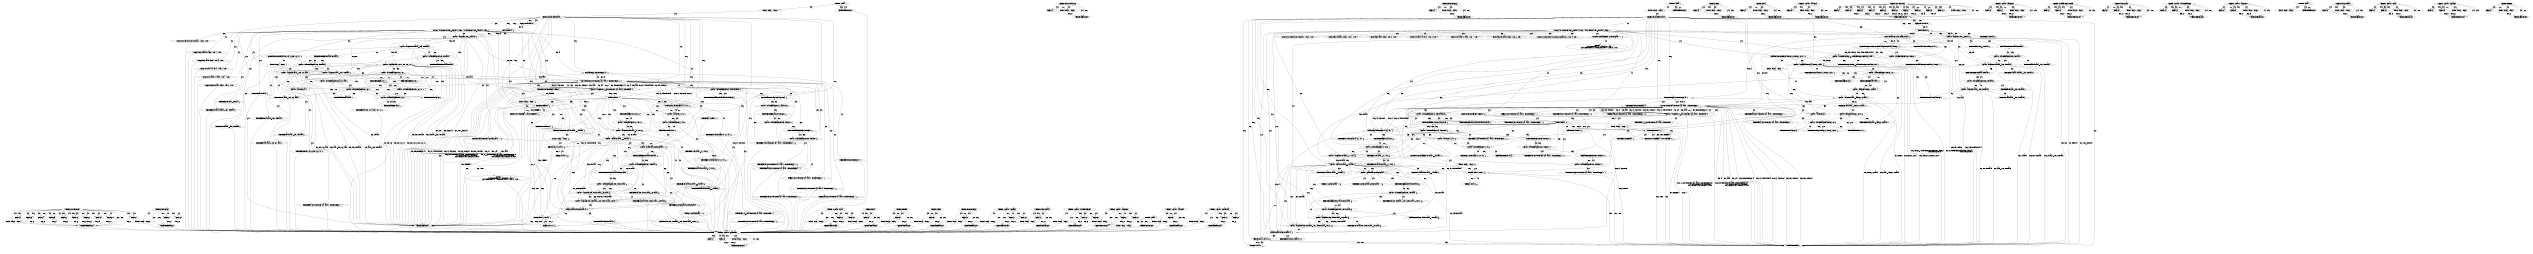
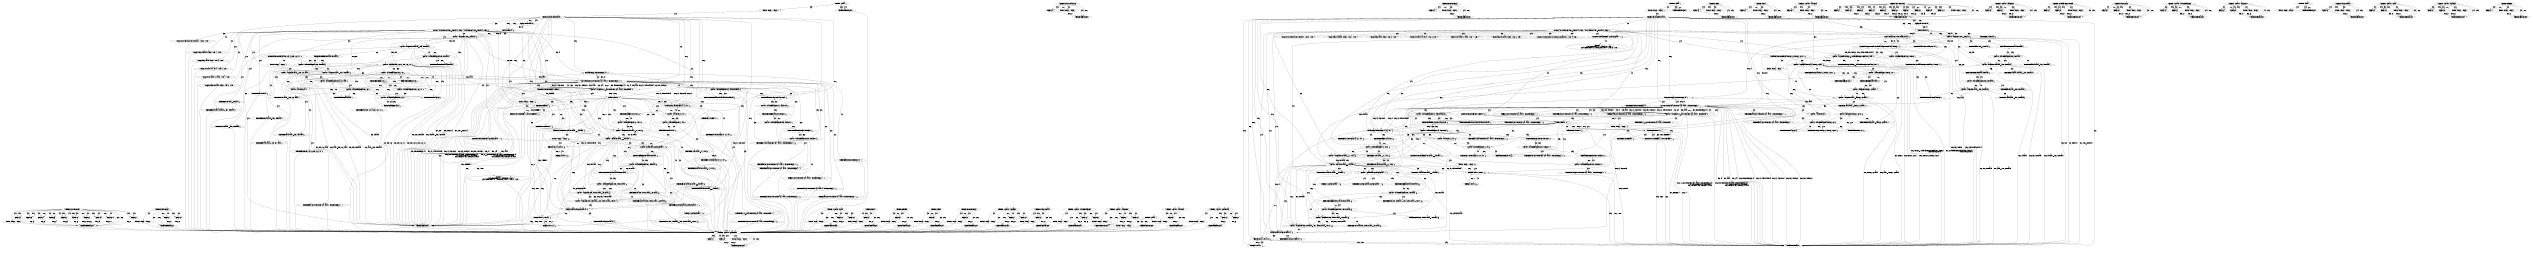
(278, 83) -> (314, 77)
(1854, 102) -> (1854, 102)
(1852, 110) -> (1812, 94)
